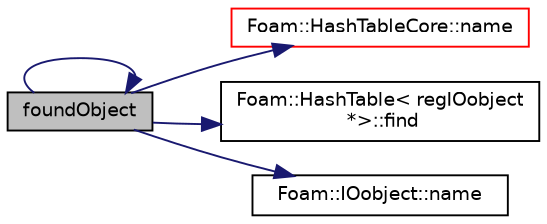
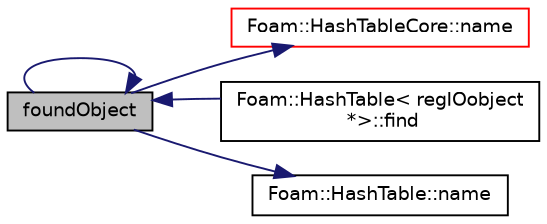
(177, 124) -> (196, 99)
(380, 195) -> (380, 195)
